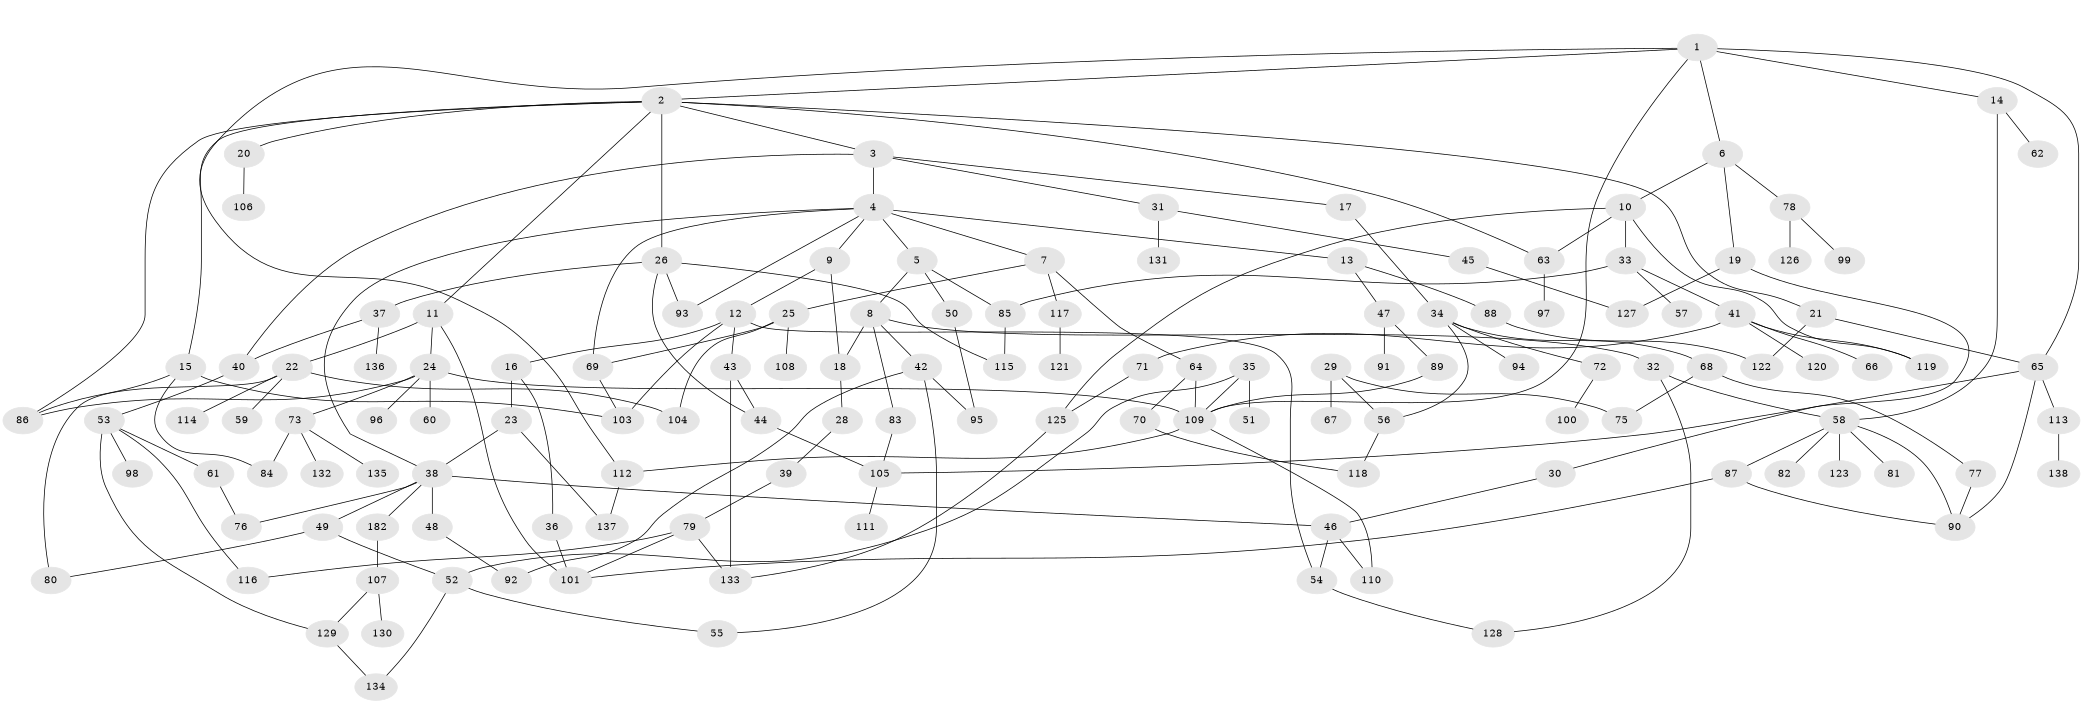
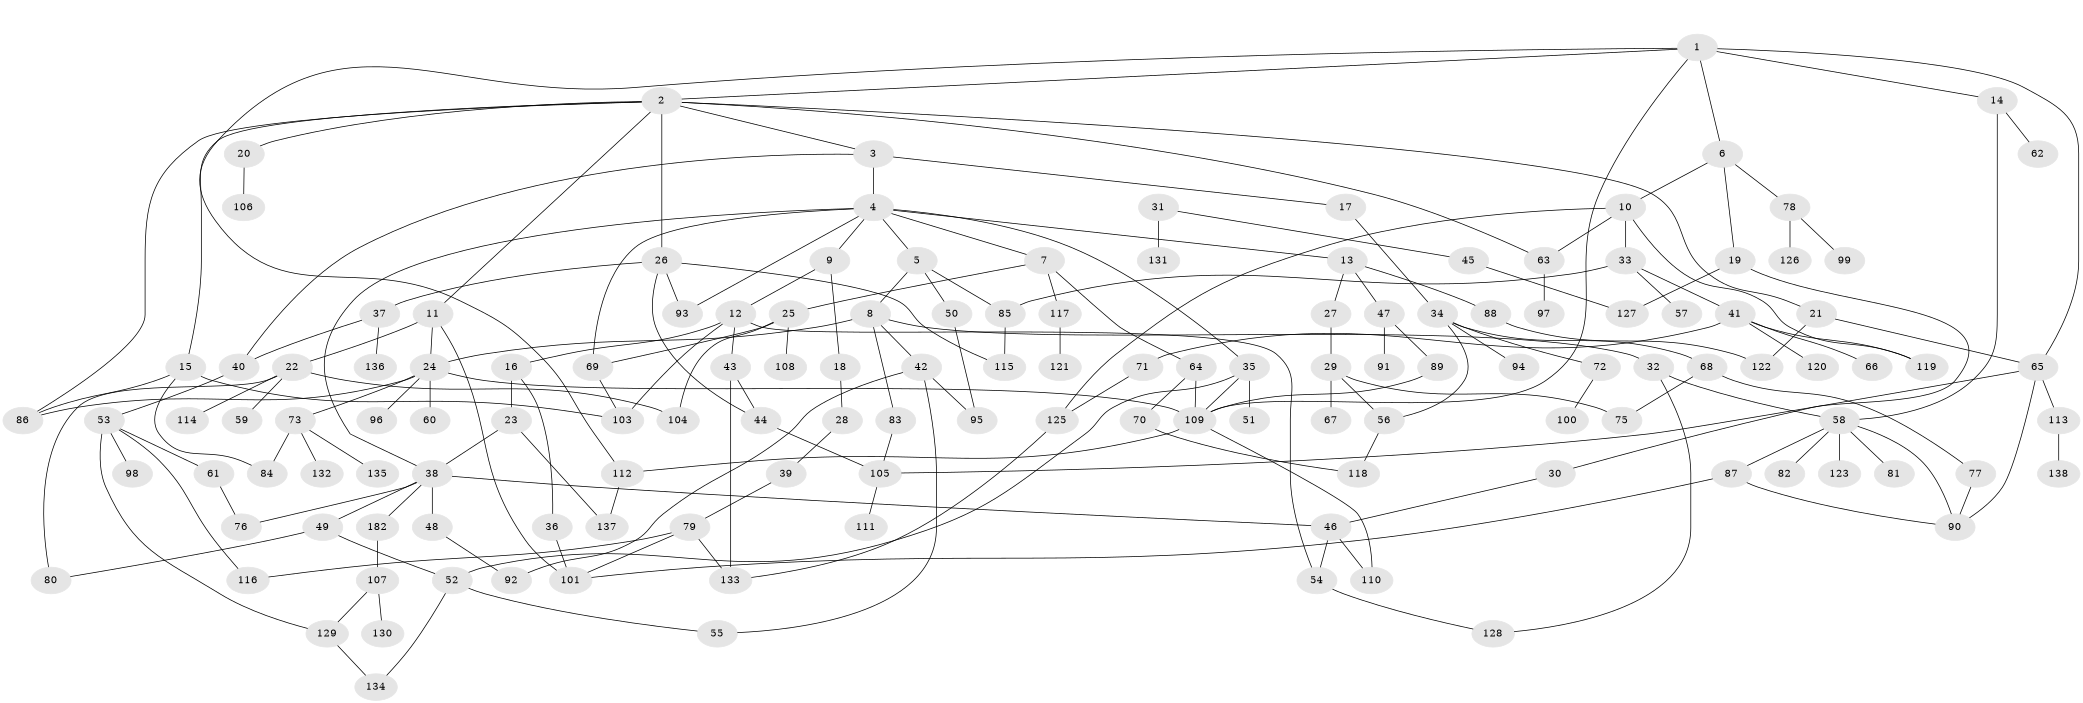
(1016, 181) -> none
none -> (1079, 251)
none -> (1331, 314)
(855, 341) -> (691, 339)
